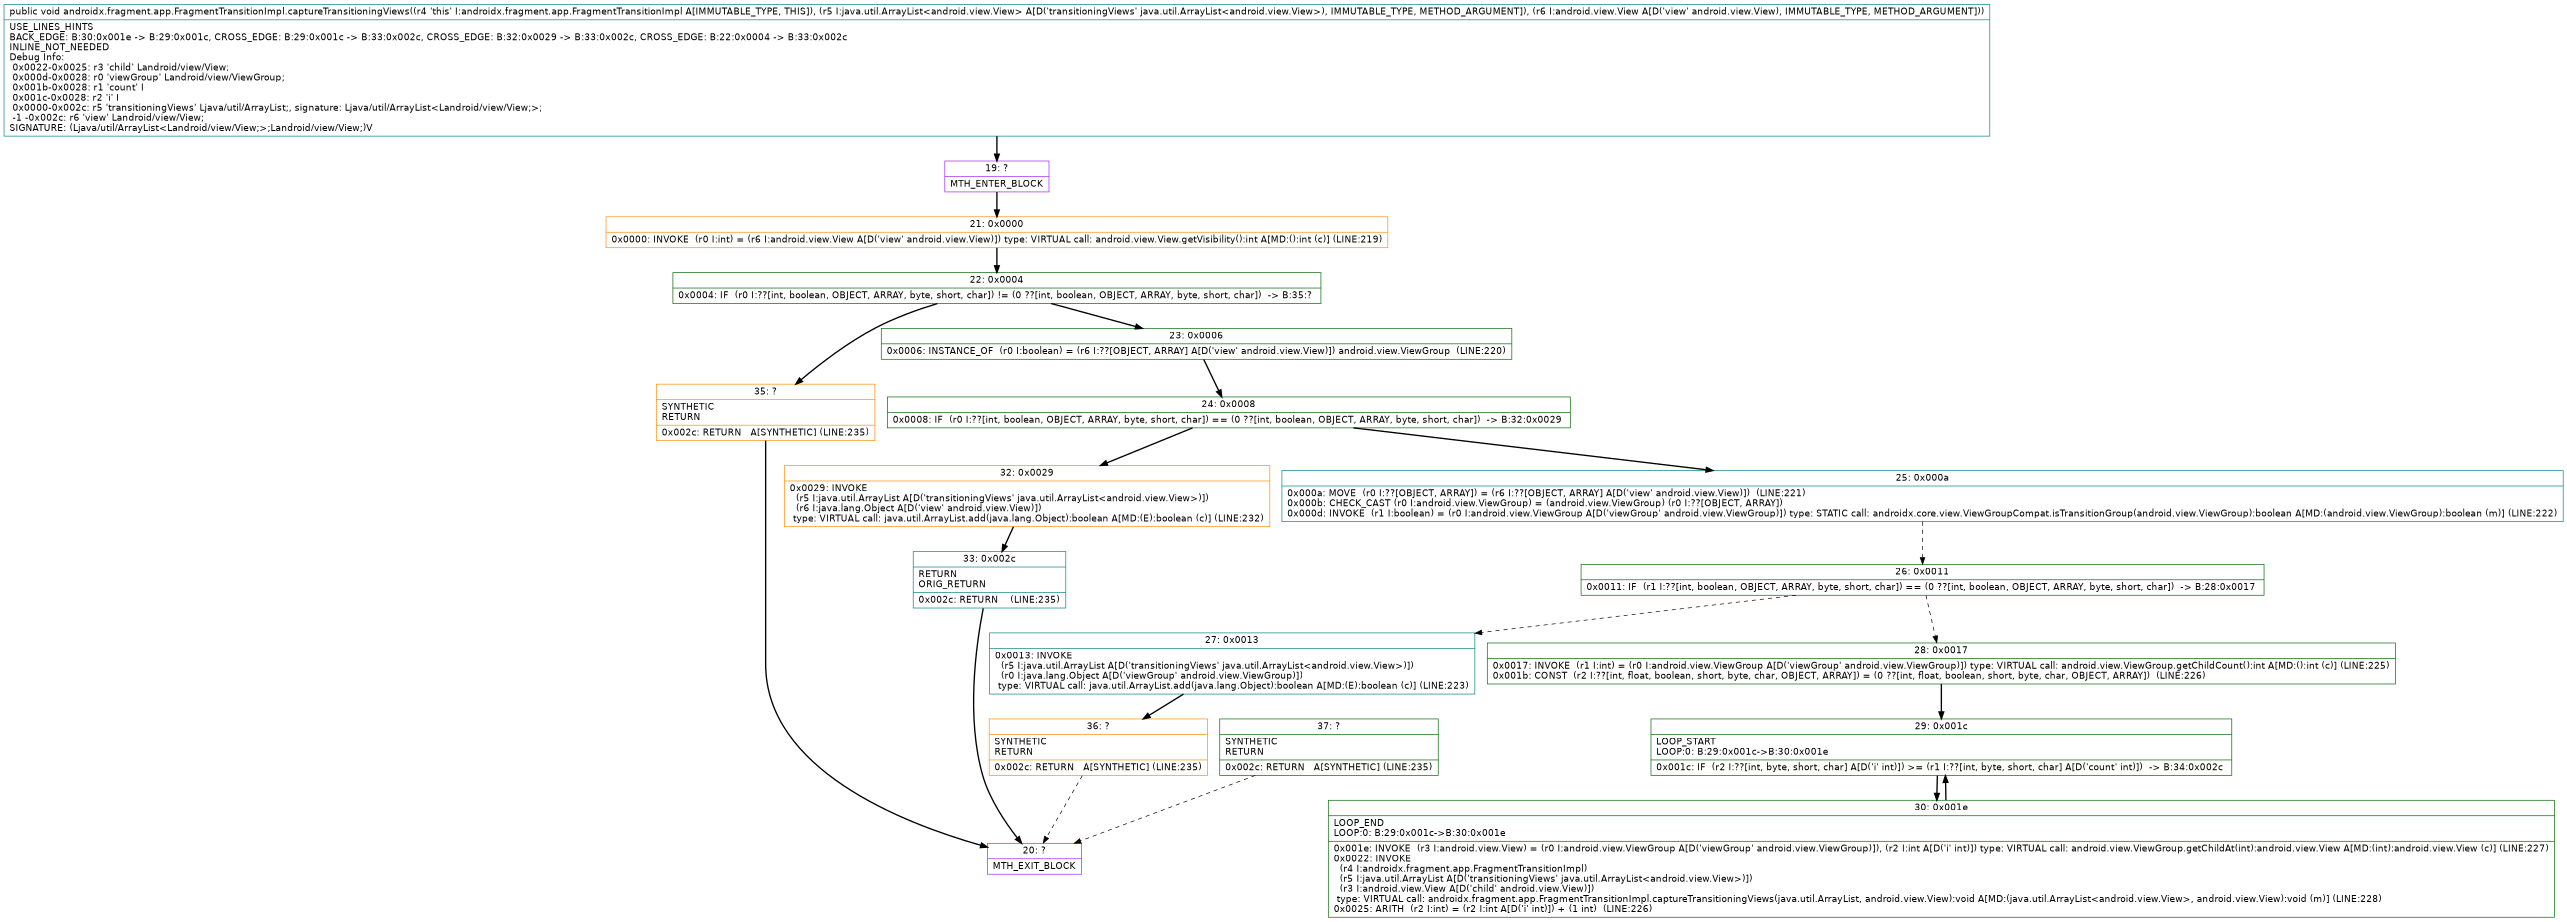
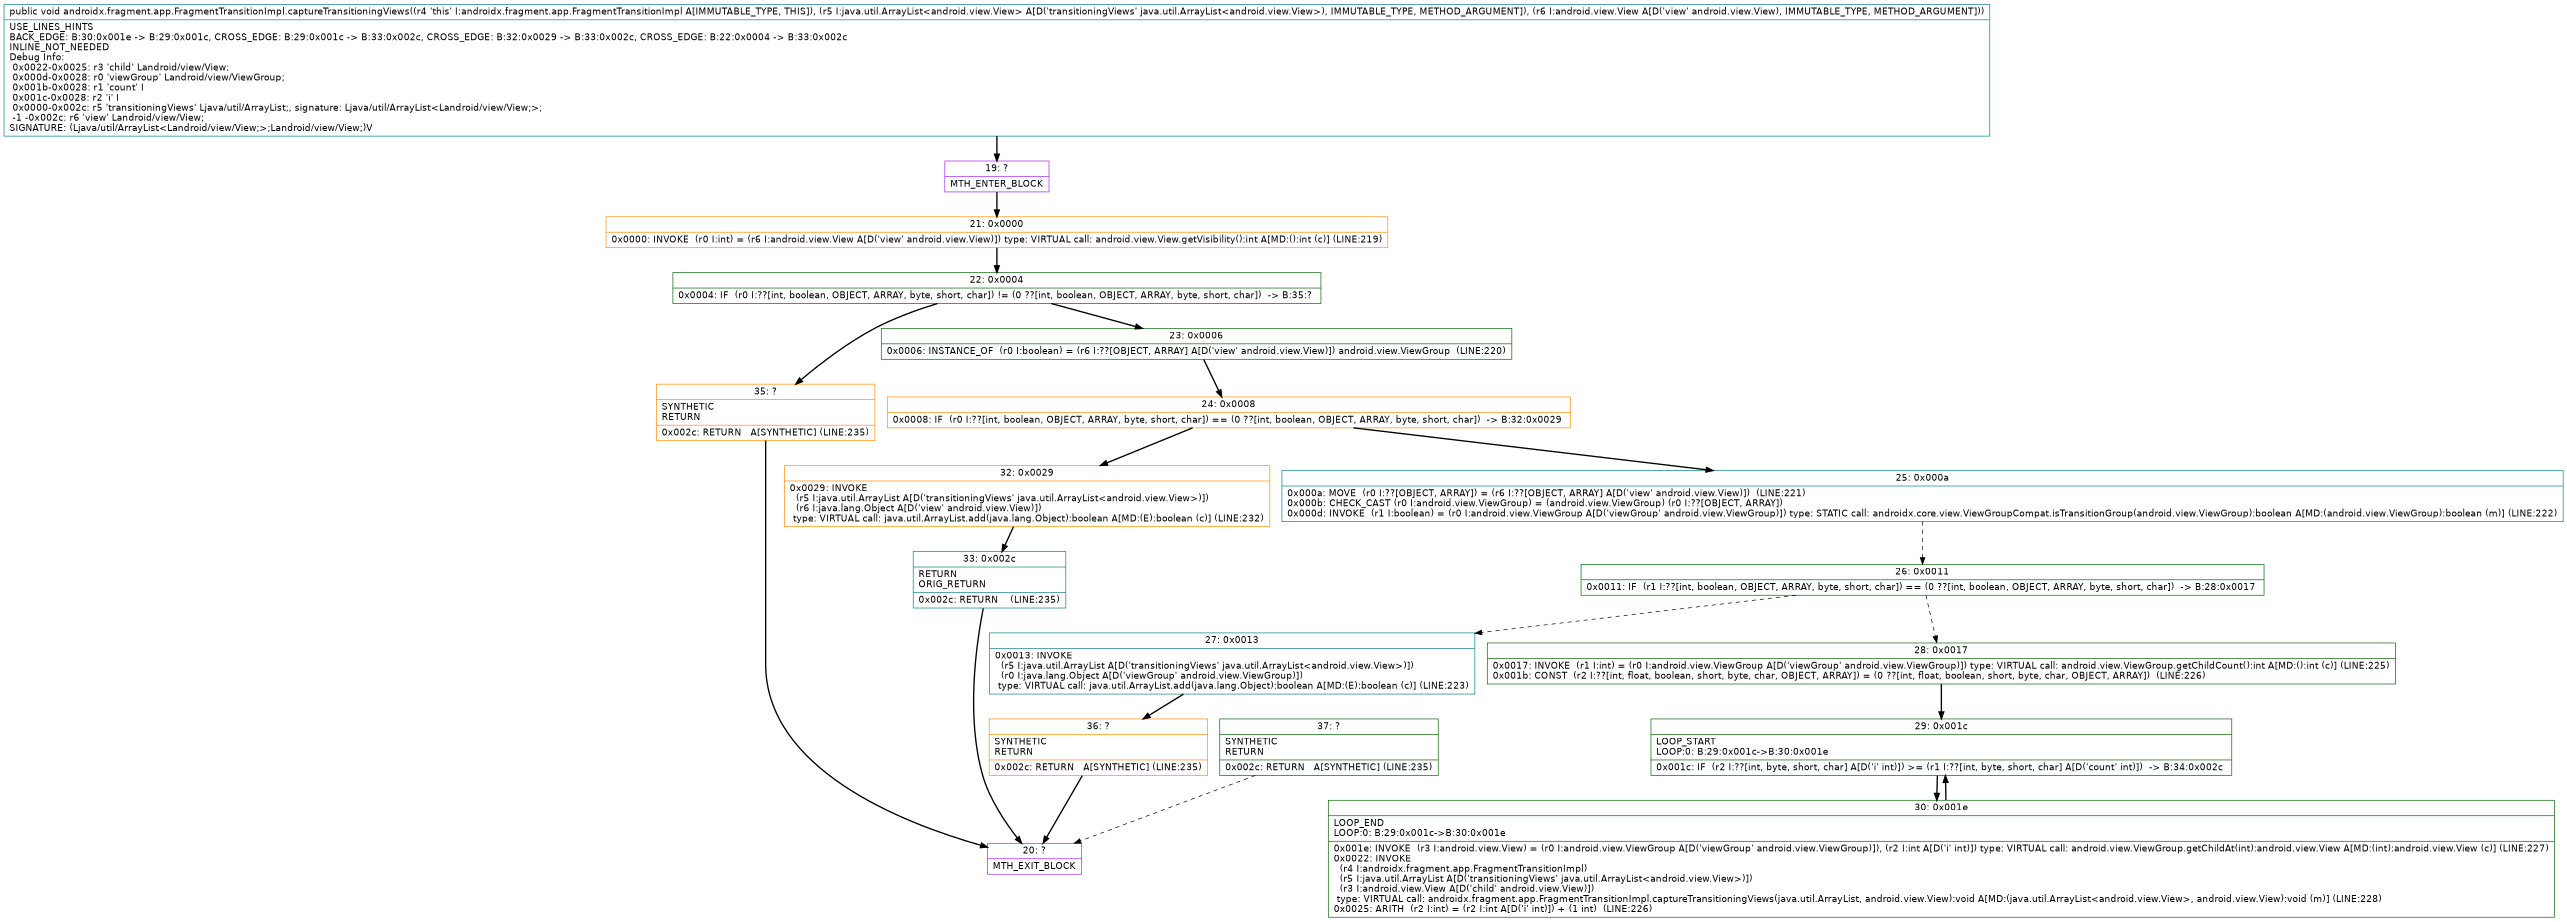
(1229, 412) -> (1229, 412)
(1064, 807) -> (1064, 807)
